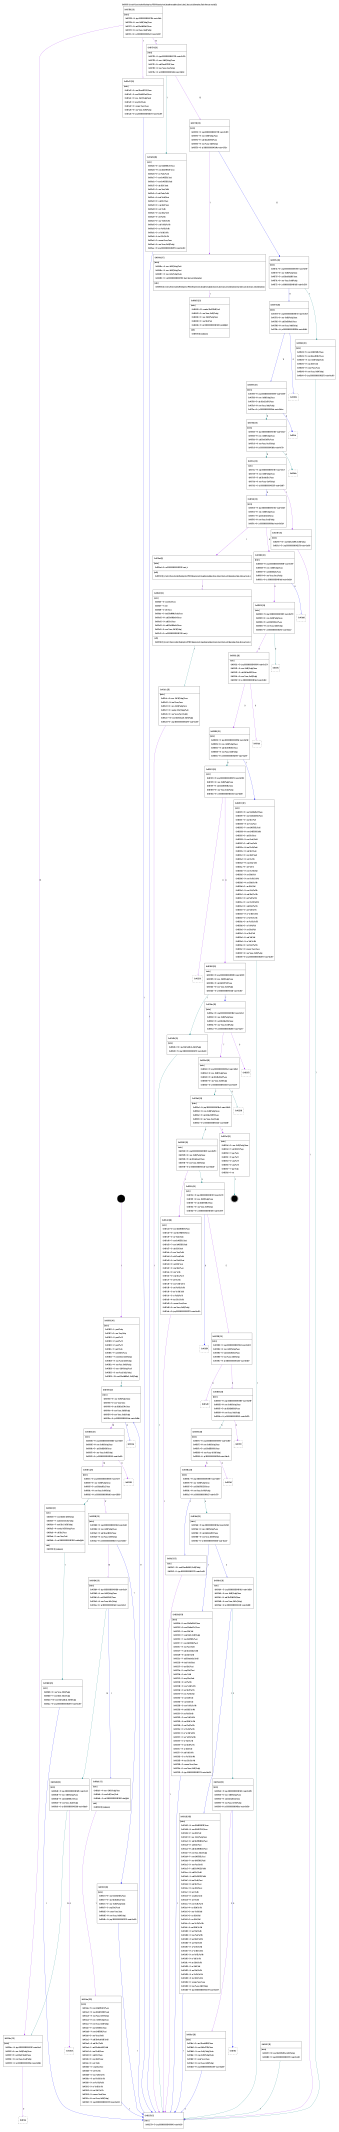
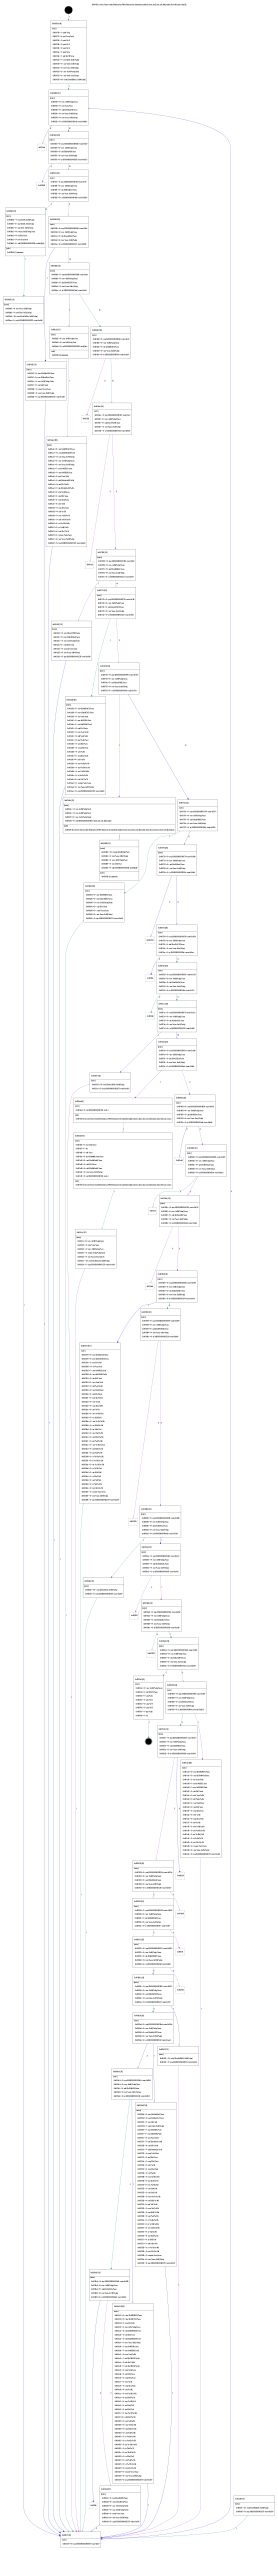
(39, 1000) -> (114, 491)
